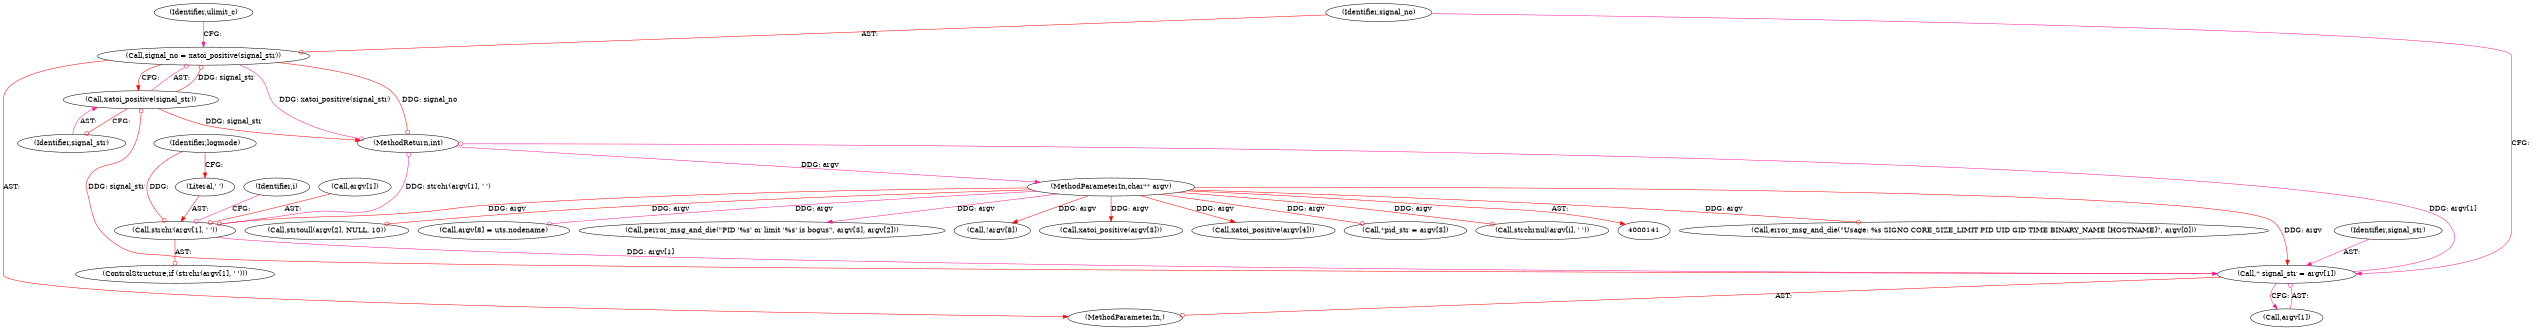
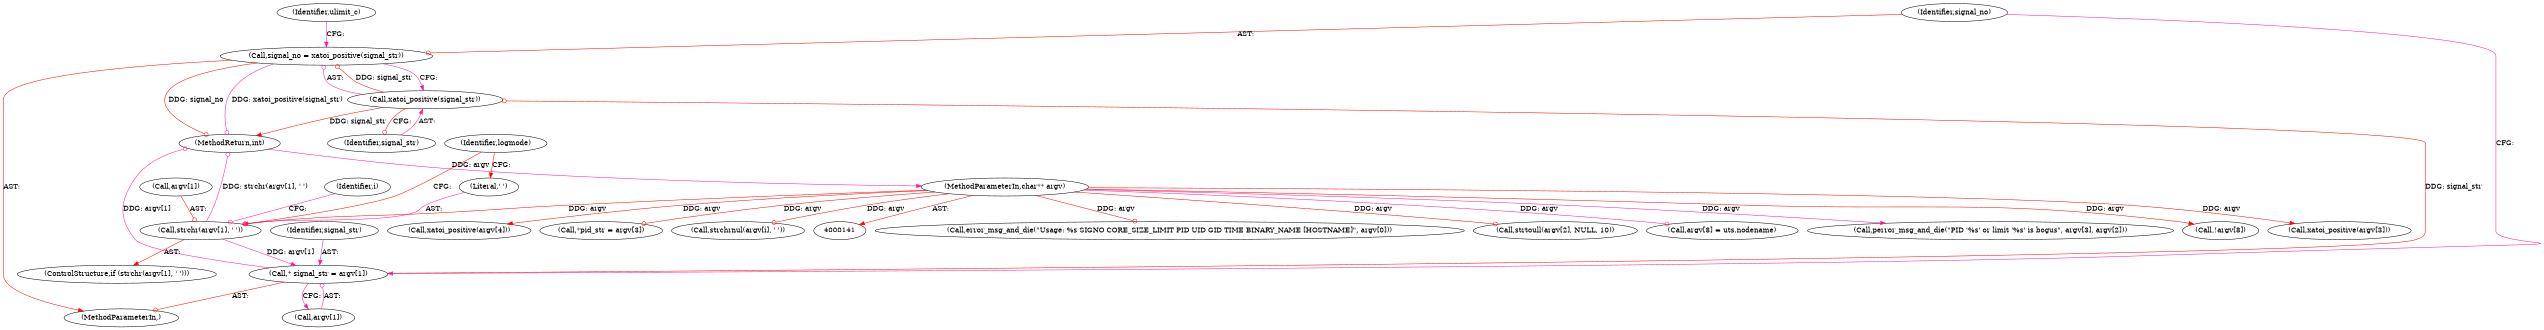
(146, 71) -> (406, 70)
(160, 187) -> (443, 187)
(1756, 191) -> none
(192, 207) -> (359, 219)
(175, 250) -> (159, 252)
